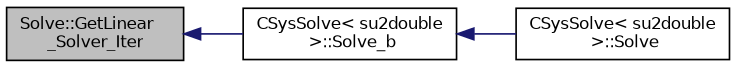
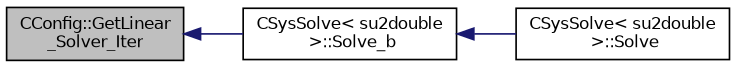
(95, 34) -> (95, 34)
